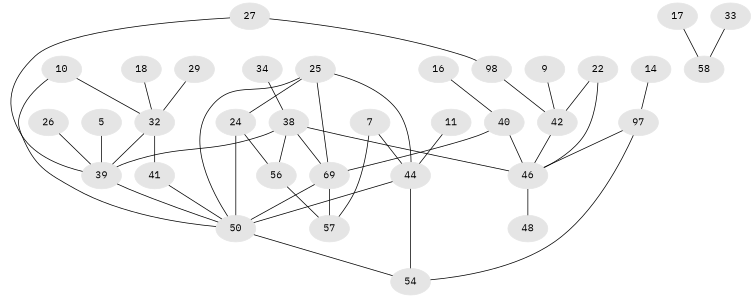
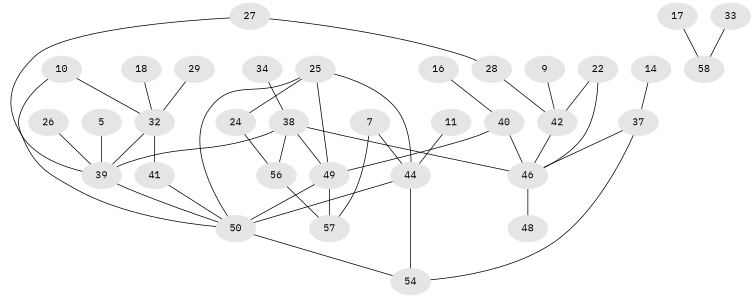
(492, 69) -> (492, 69)
(638, 122) -> (638, 122)
(236, 176) -> none
(329, 176) -> (329, 176)
